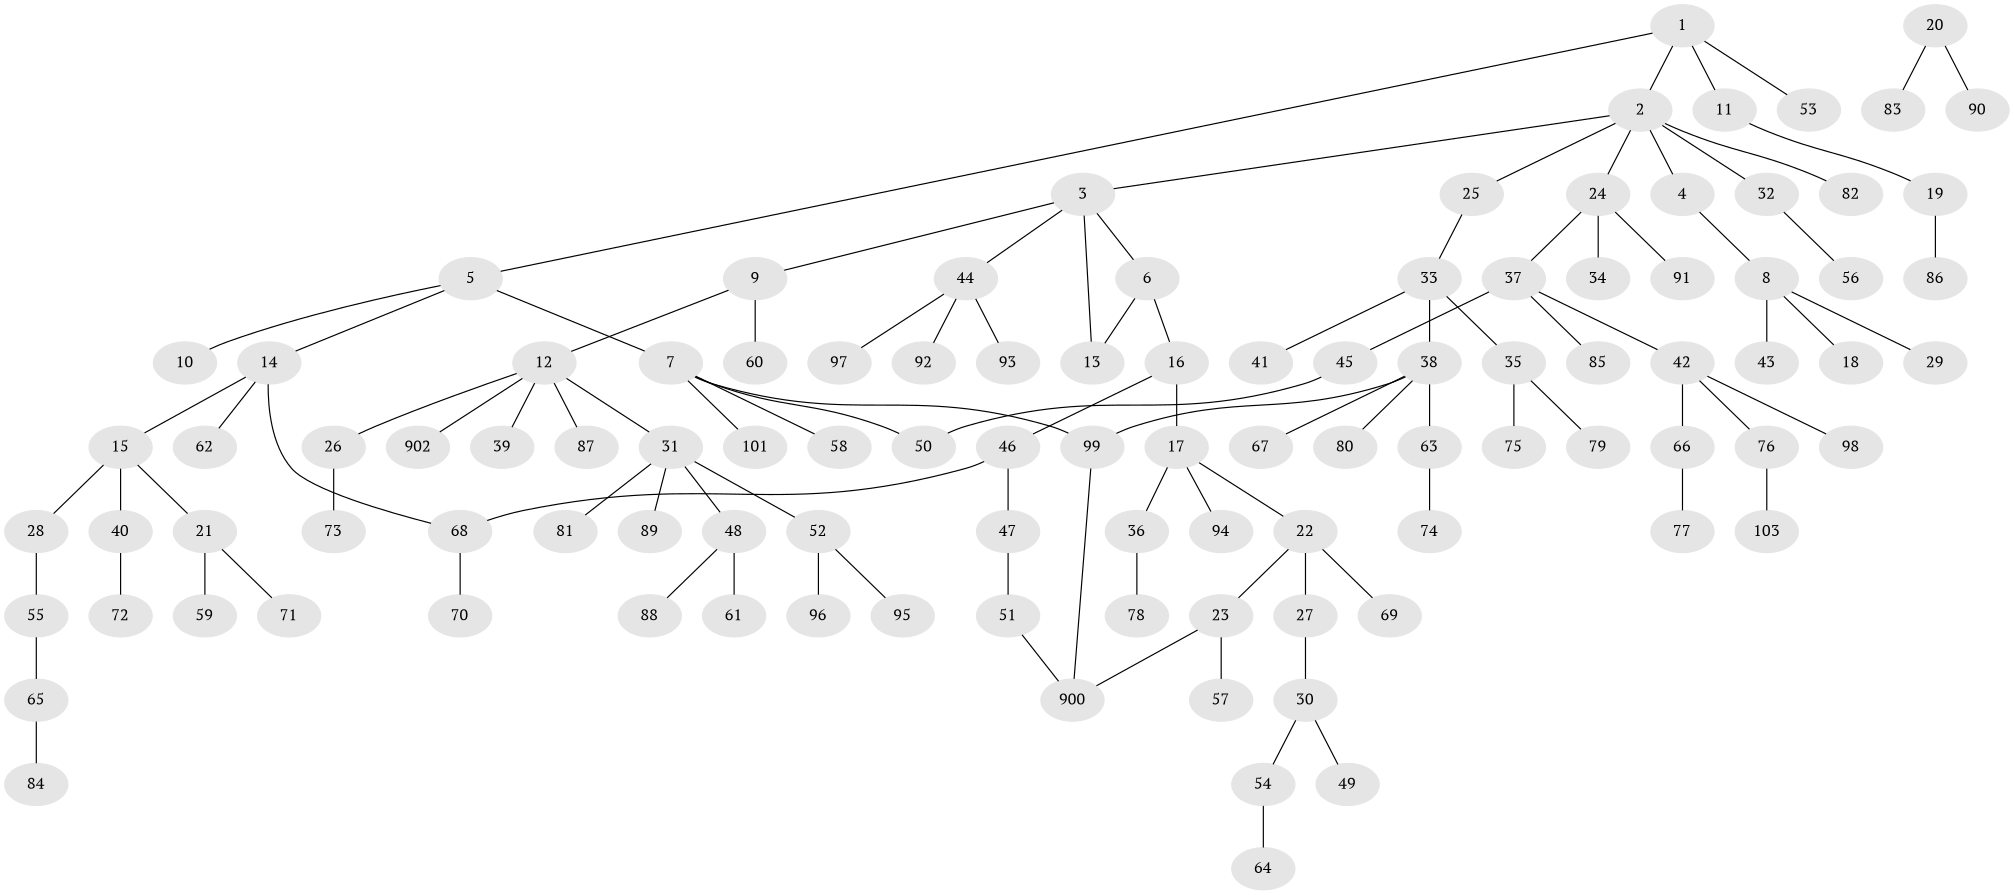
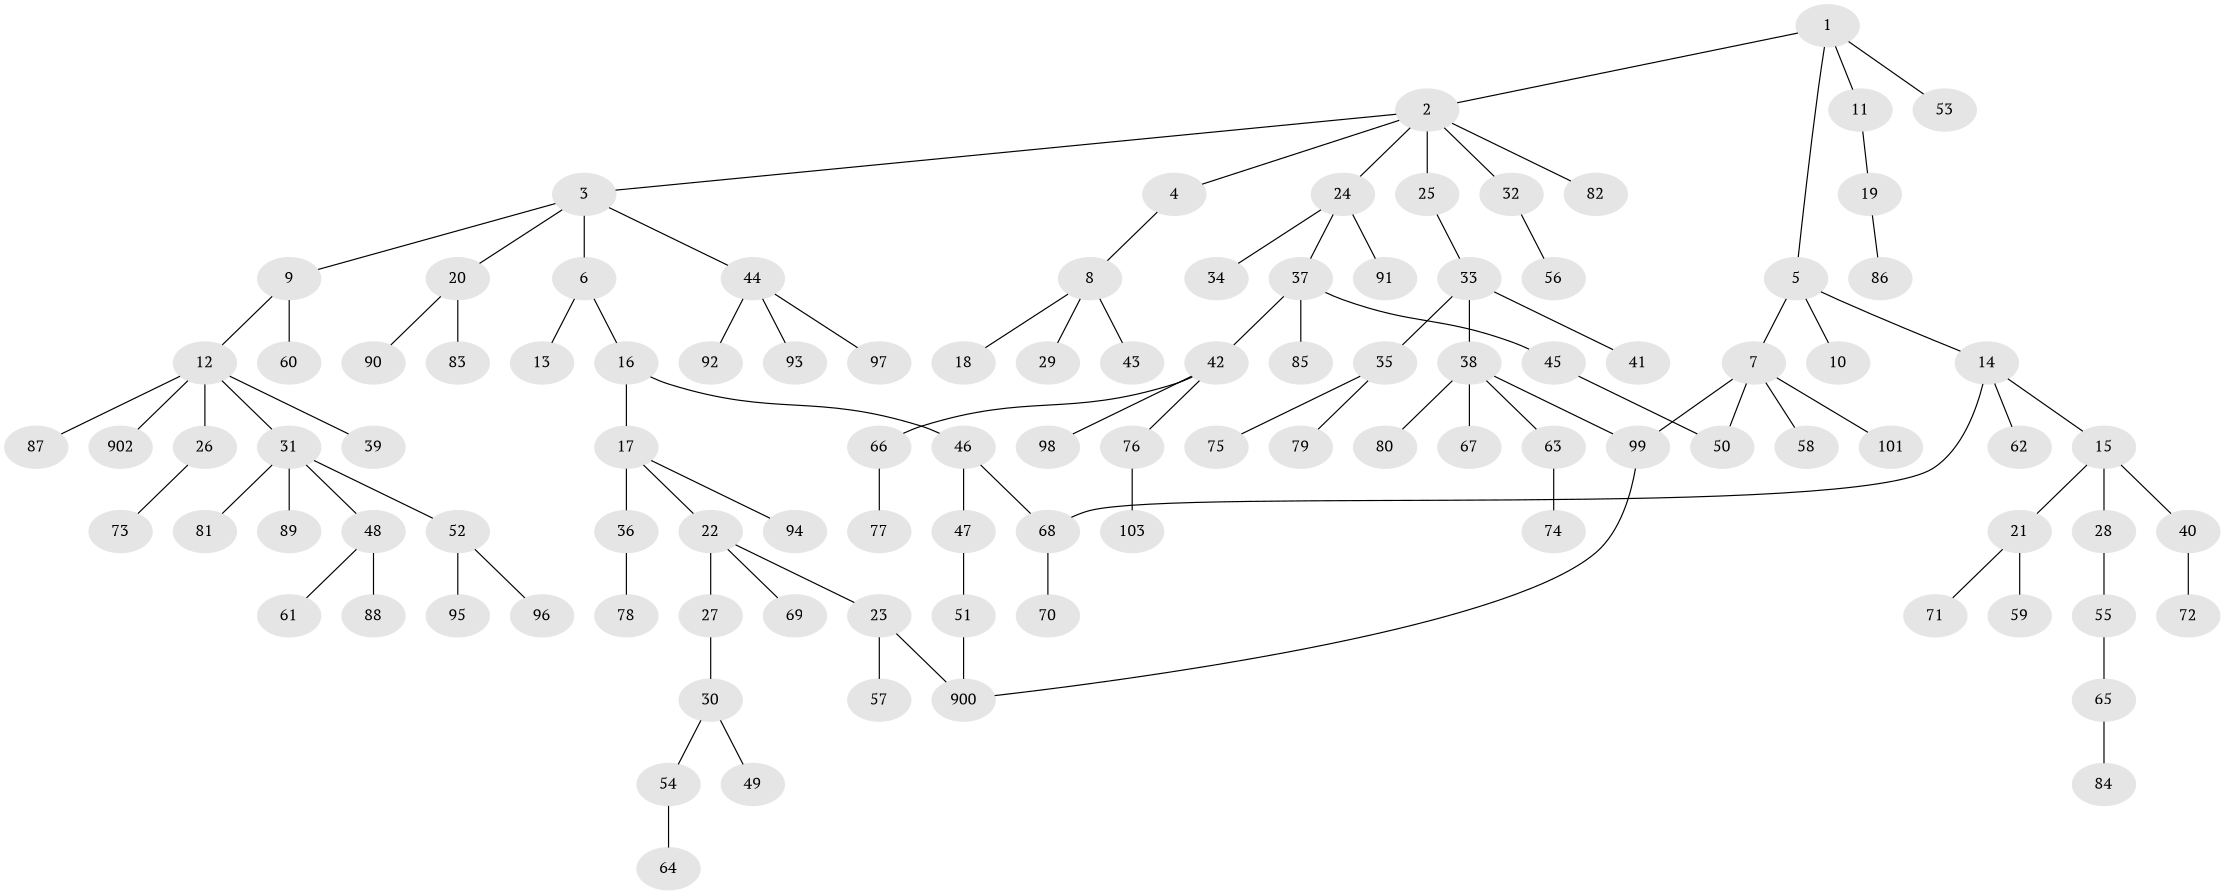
(1088, 279) -> (521, 237)
